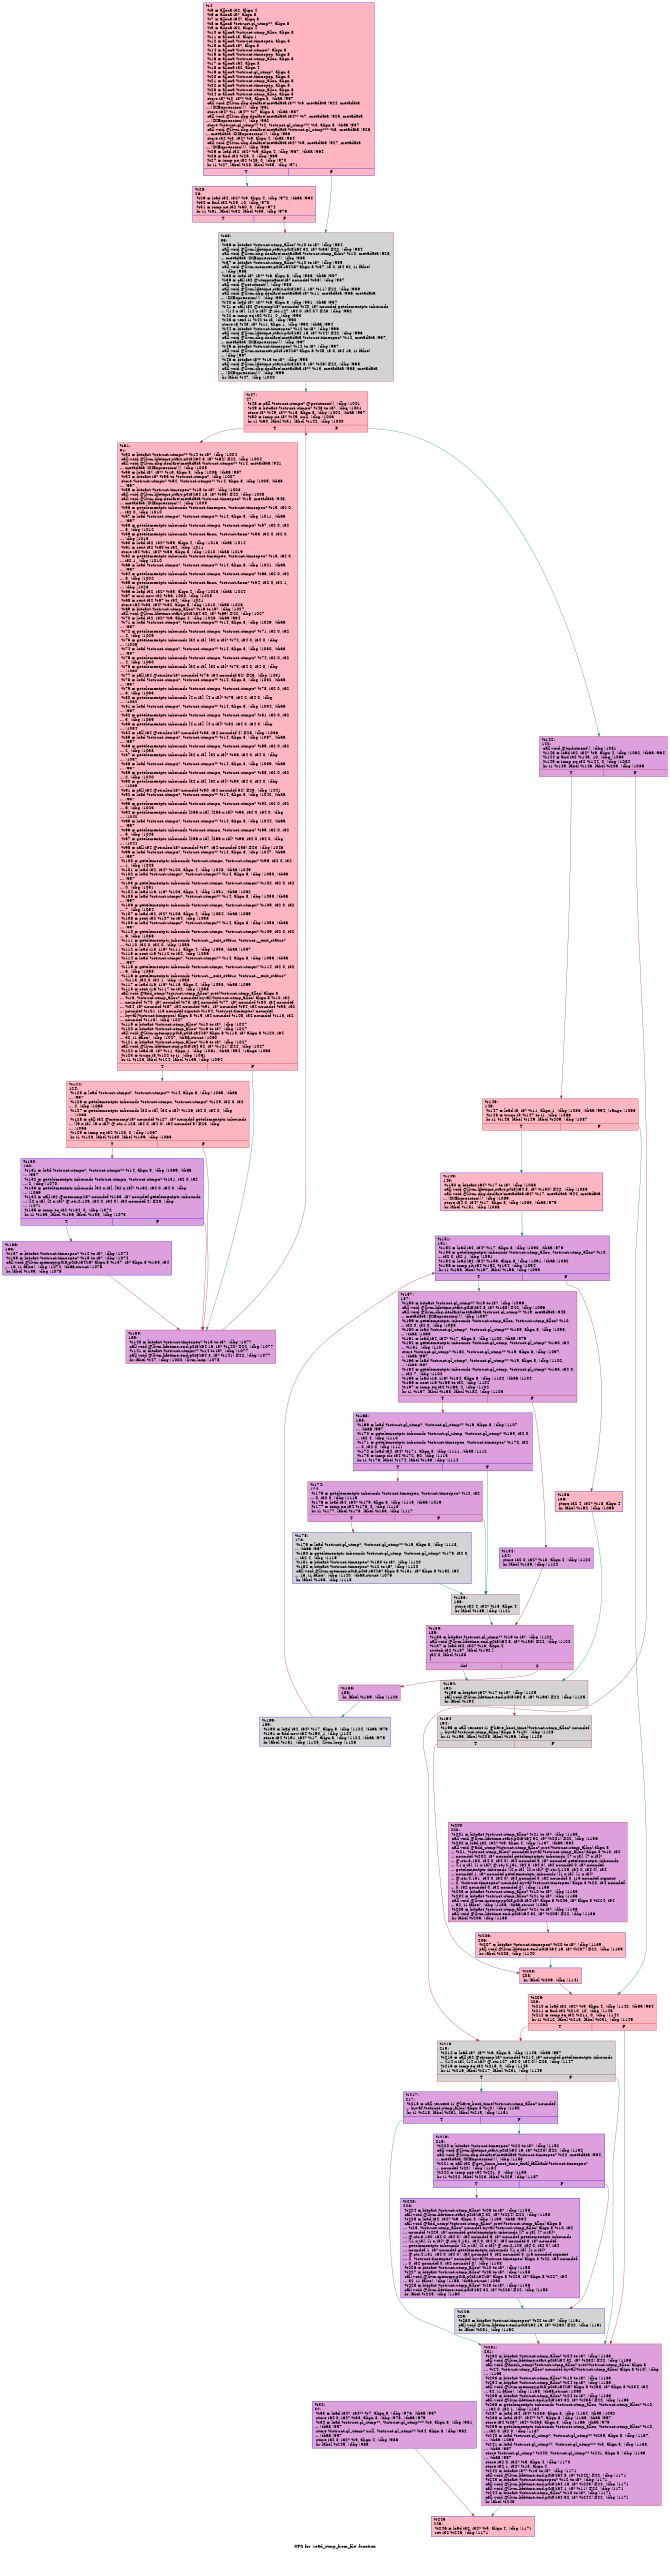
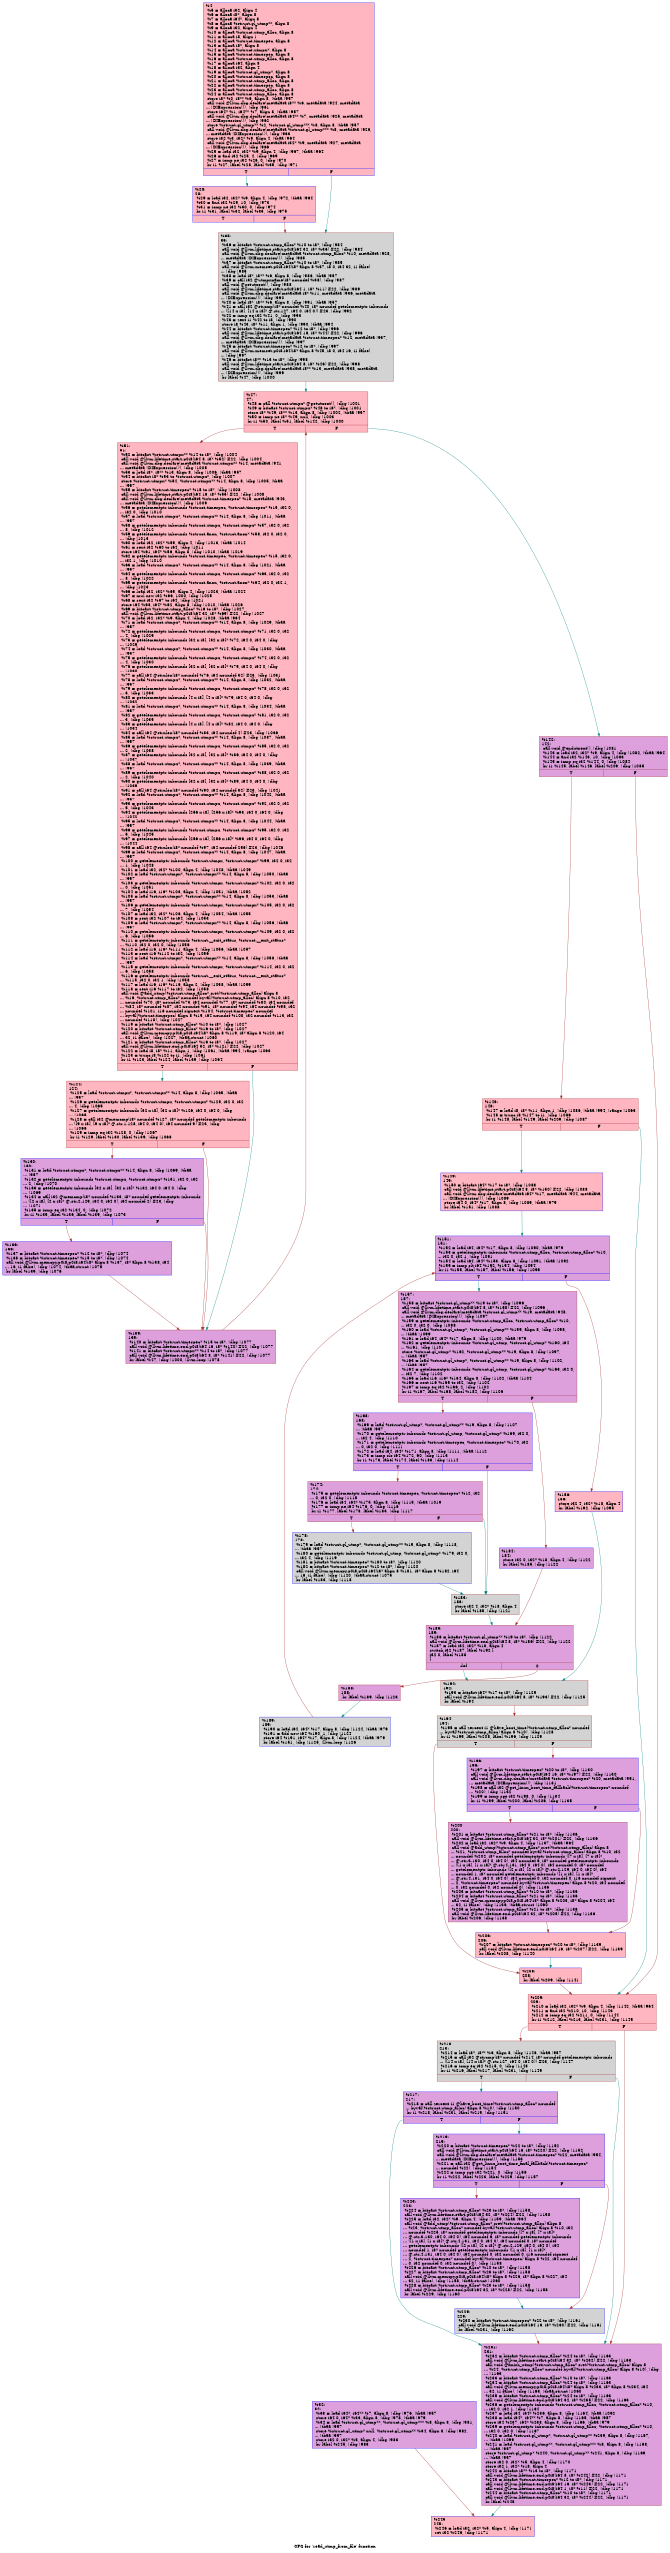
(647, 1505) -> (658, 1390)
none -> (553, 1785)
